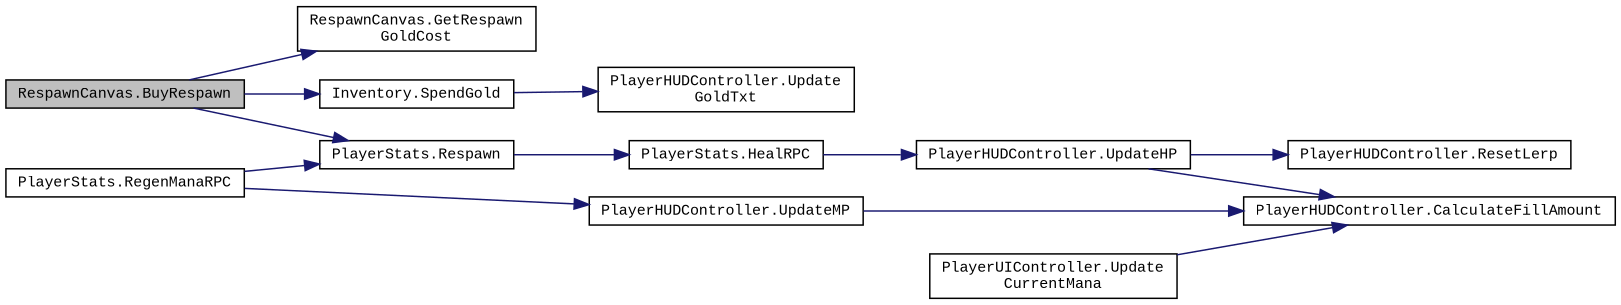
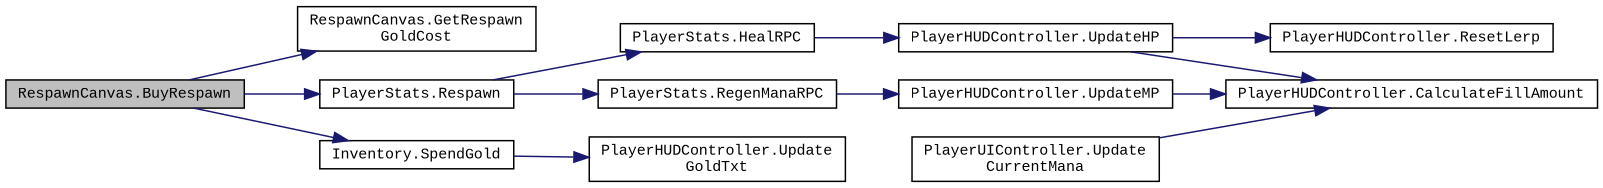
(275, 168) -> (548, 94)
